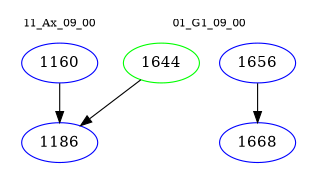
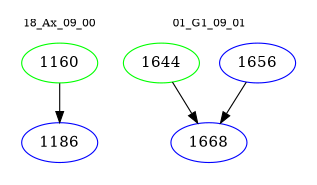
(60, 24) -> (60, 24)
(210, 24) -> (210, 24)
(60, 63) -> (60, 63)
(122, 94) -> (182, 98)
